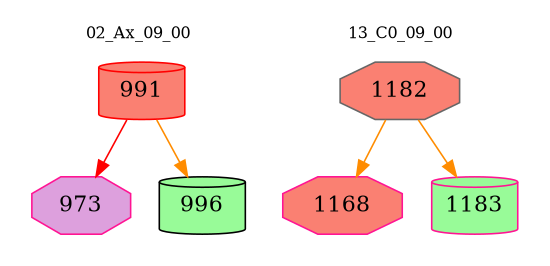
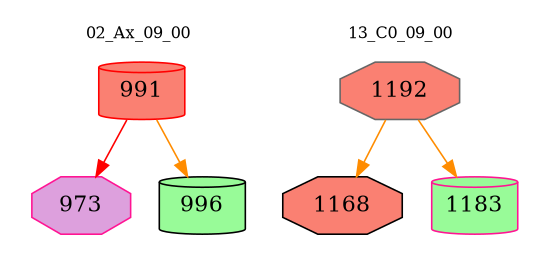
(400, 91) -> (400, 91)
(343, 206) -> (343, 206)
